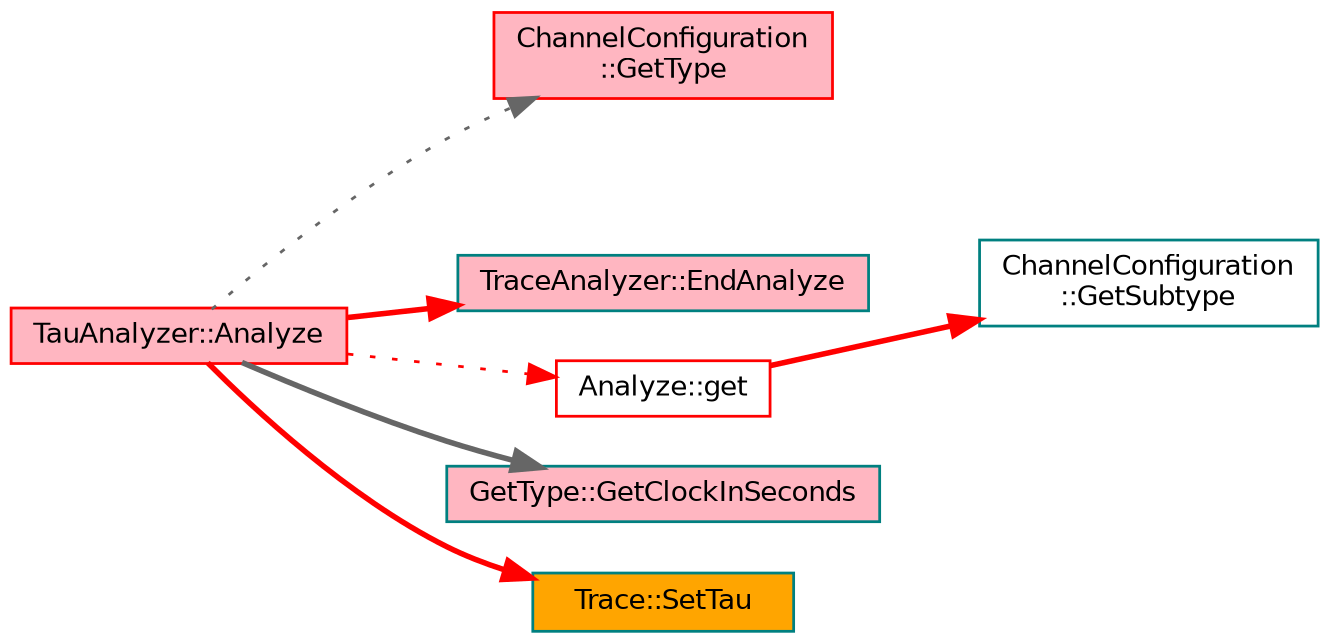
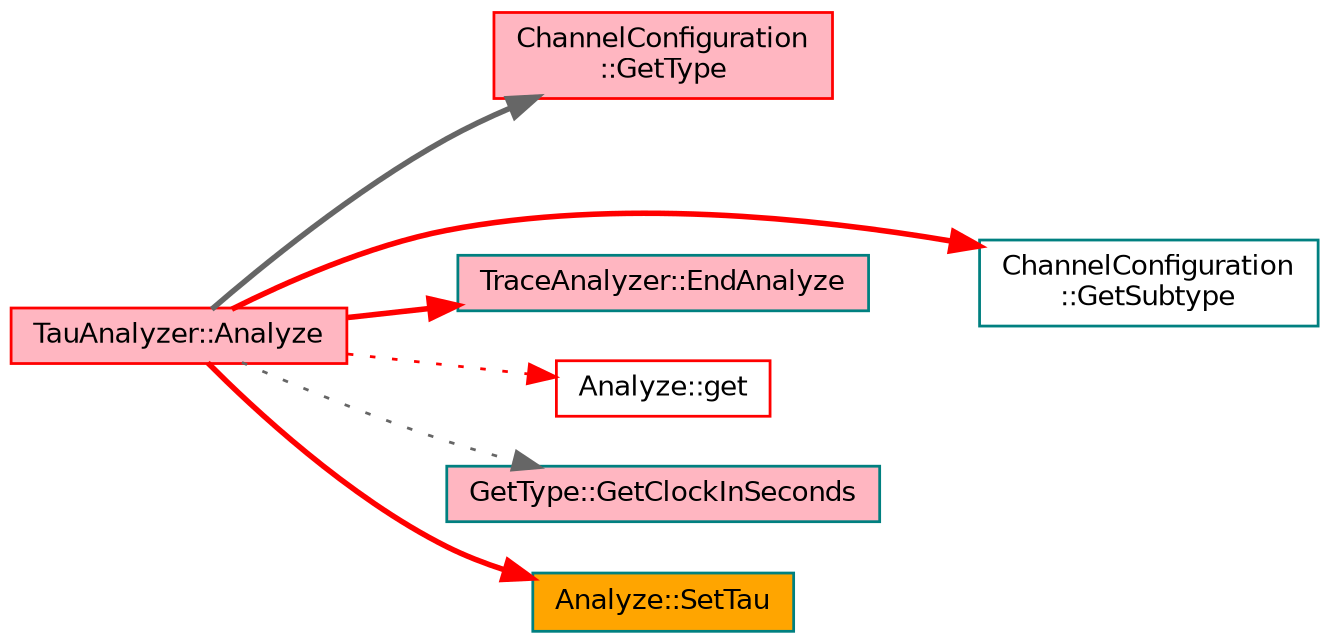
(354, 198) -> (354, 198)
(861, 346) -> (585, 215)
(376, 417) -> (376, 417)
(663, 602) -> (663, 602)
